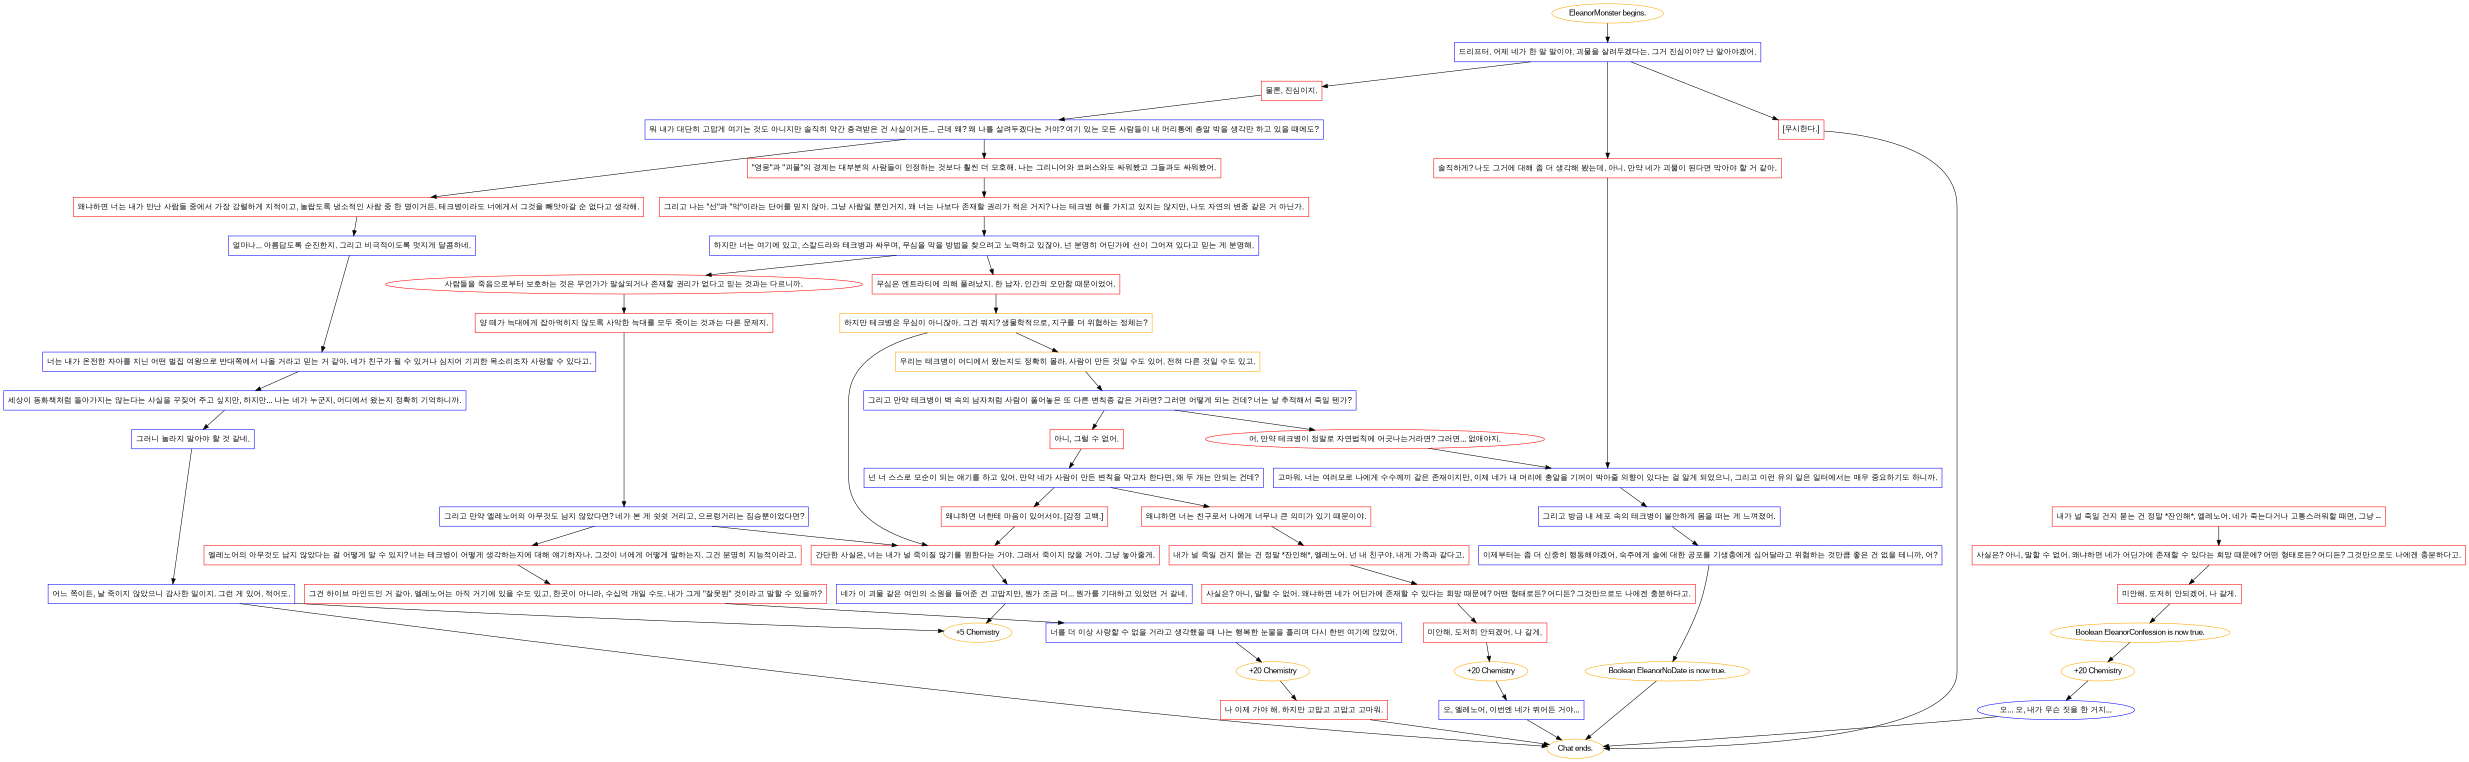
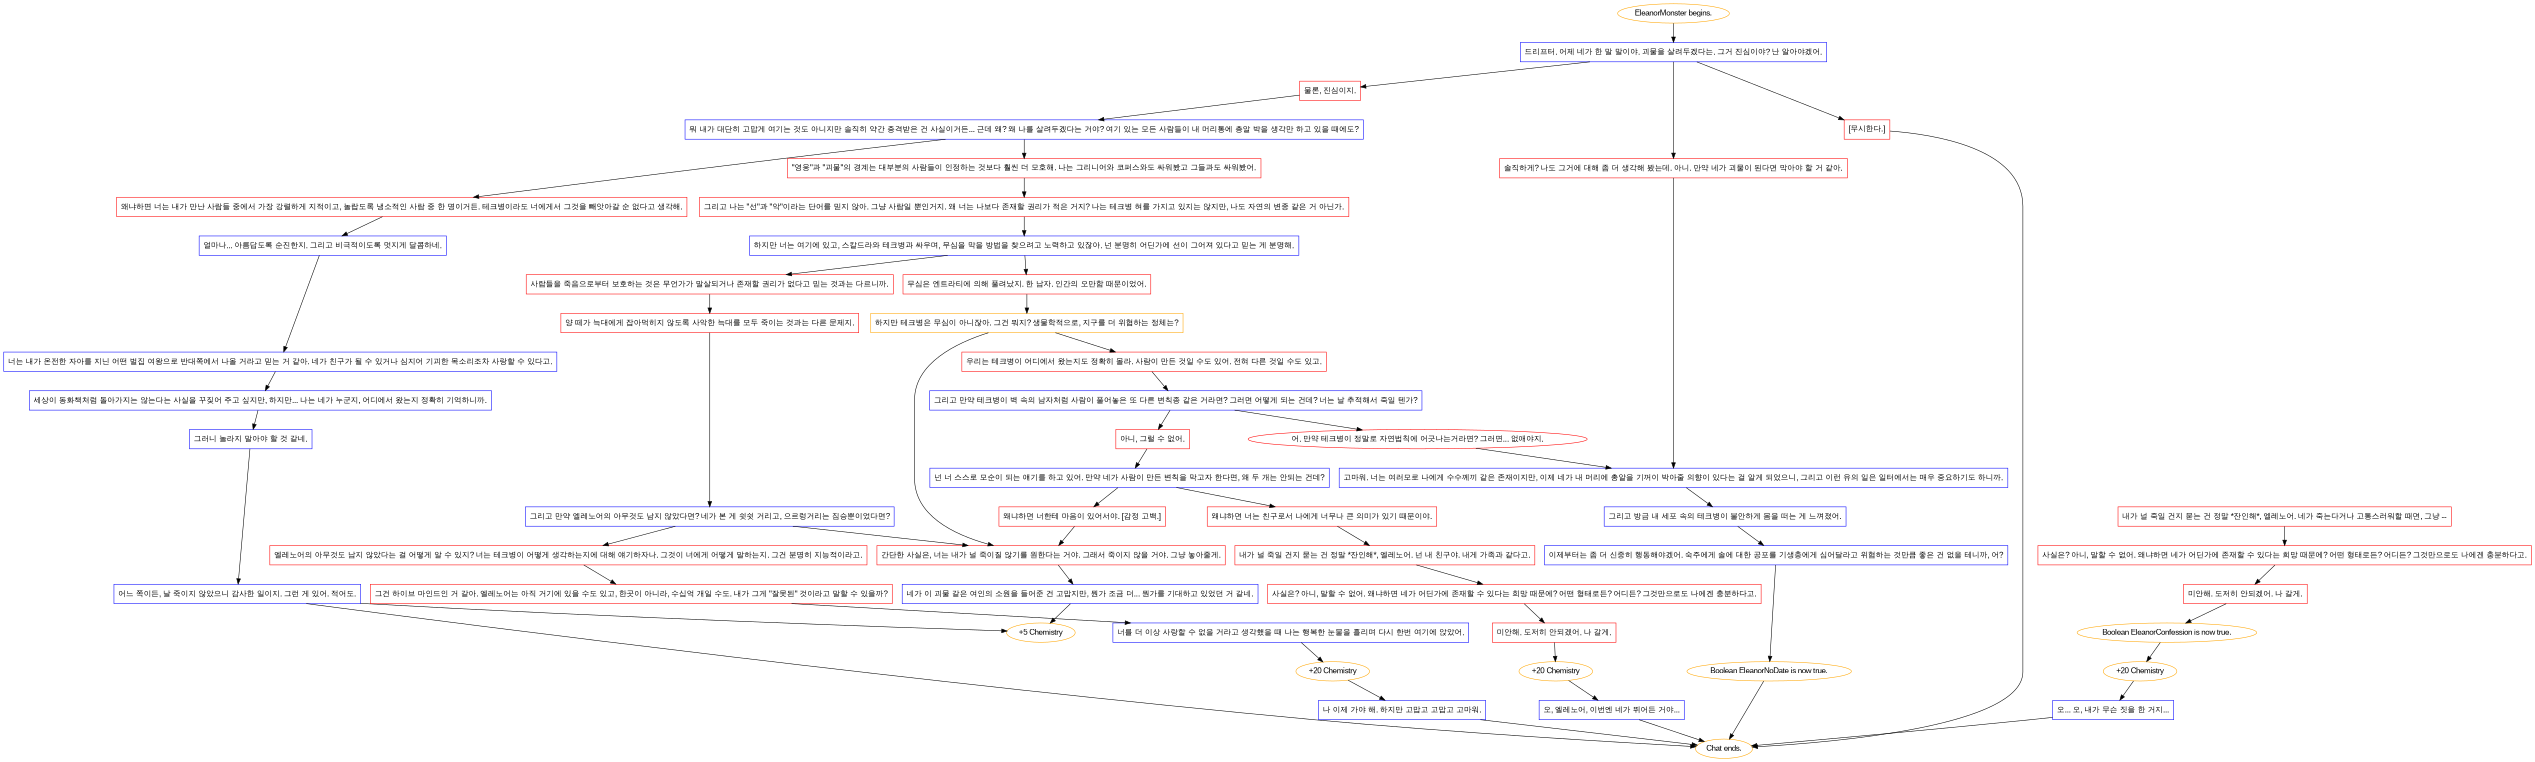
(624, 284) -> (710, 284)
(1078, 362) -> (1144, 362)
(1304, 710) -> (1402, 710)
(2056, 710) -> (2113, 710)
